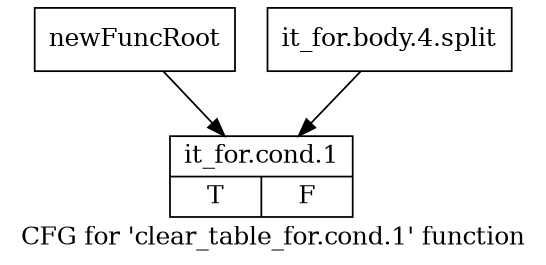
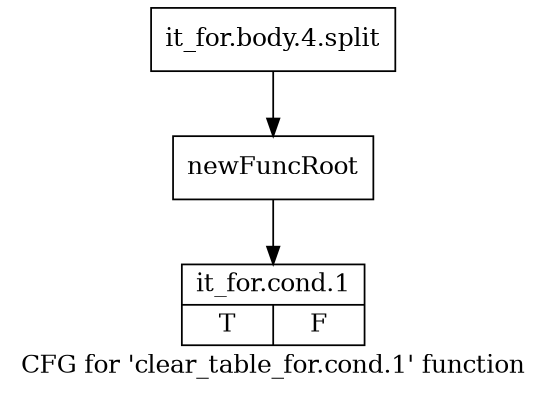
(336, 97) -> (273, 95)
